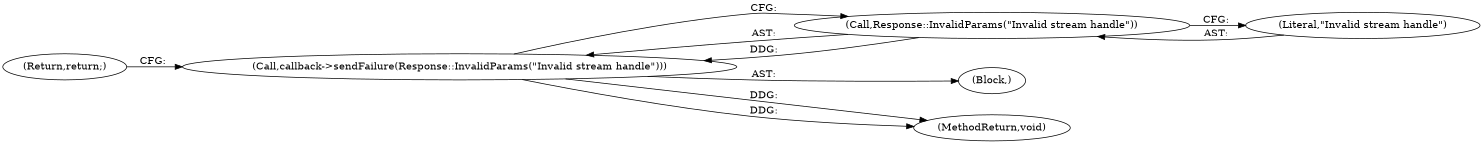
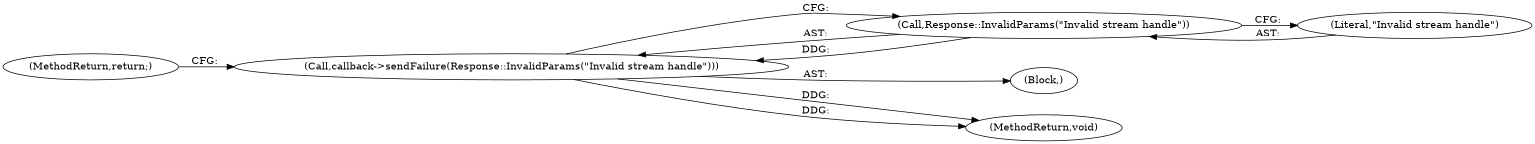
(65, 67) -> (91, 67)
